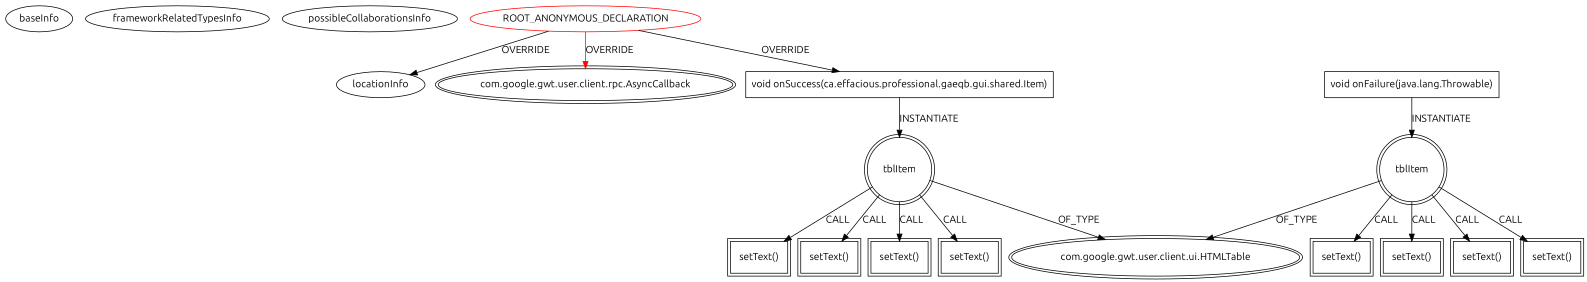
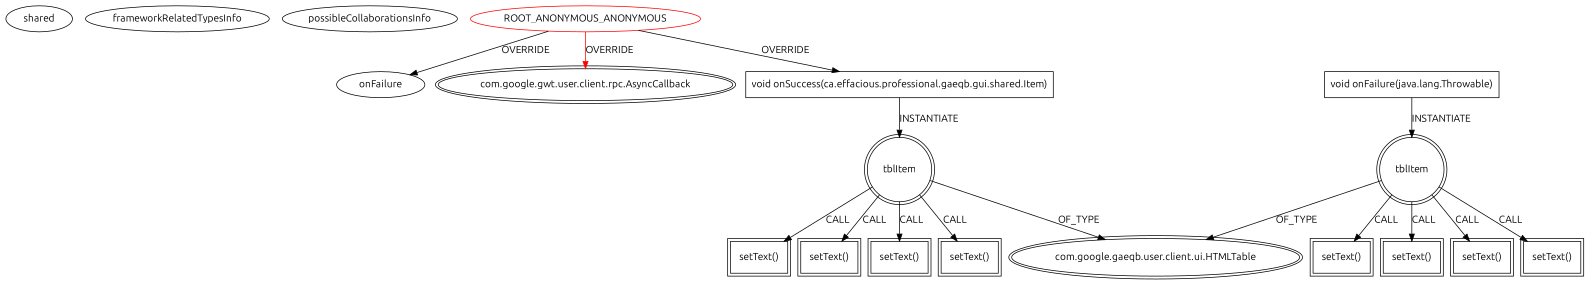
(39, 19) -> (39, 19)
(586, 19) -> (586, 19)
(381, 85) -> (381, 85)
(1156, 257) -> (1156, 257)
